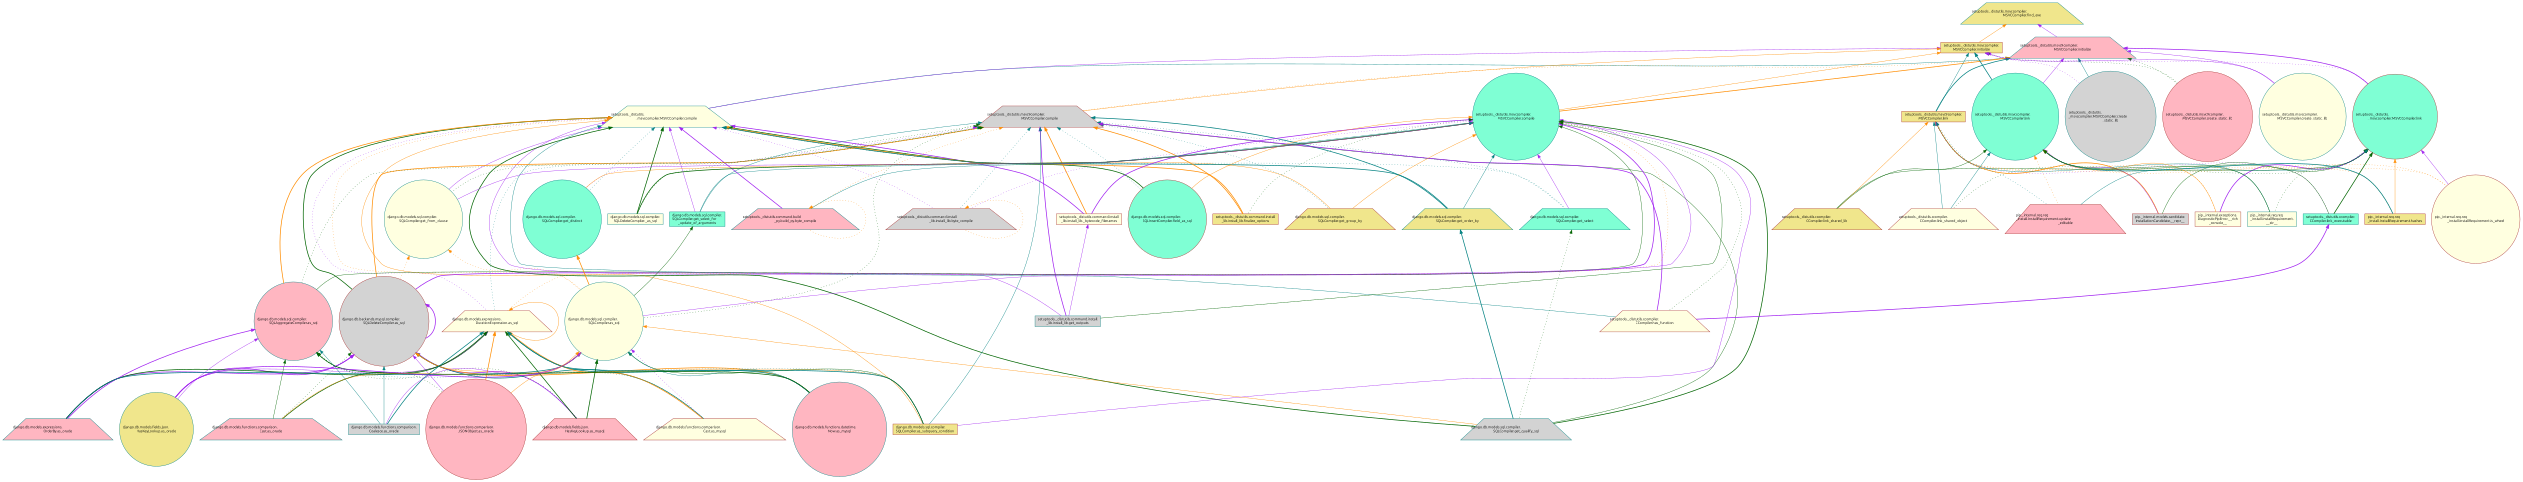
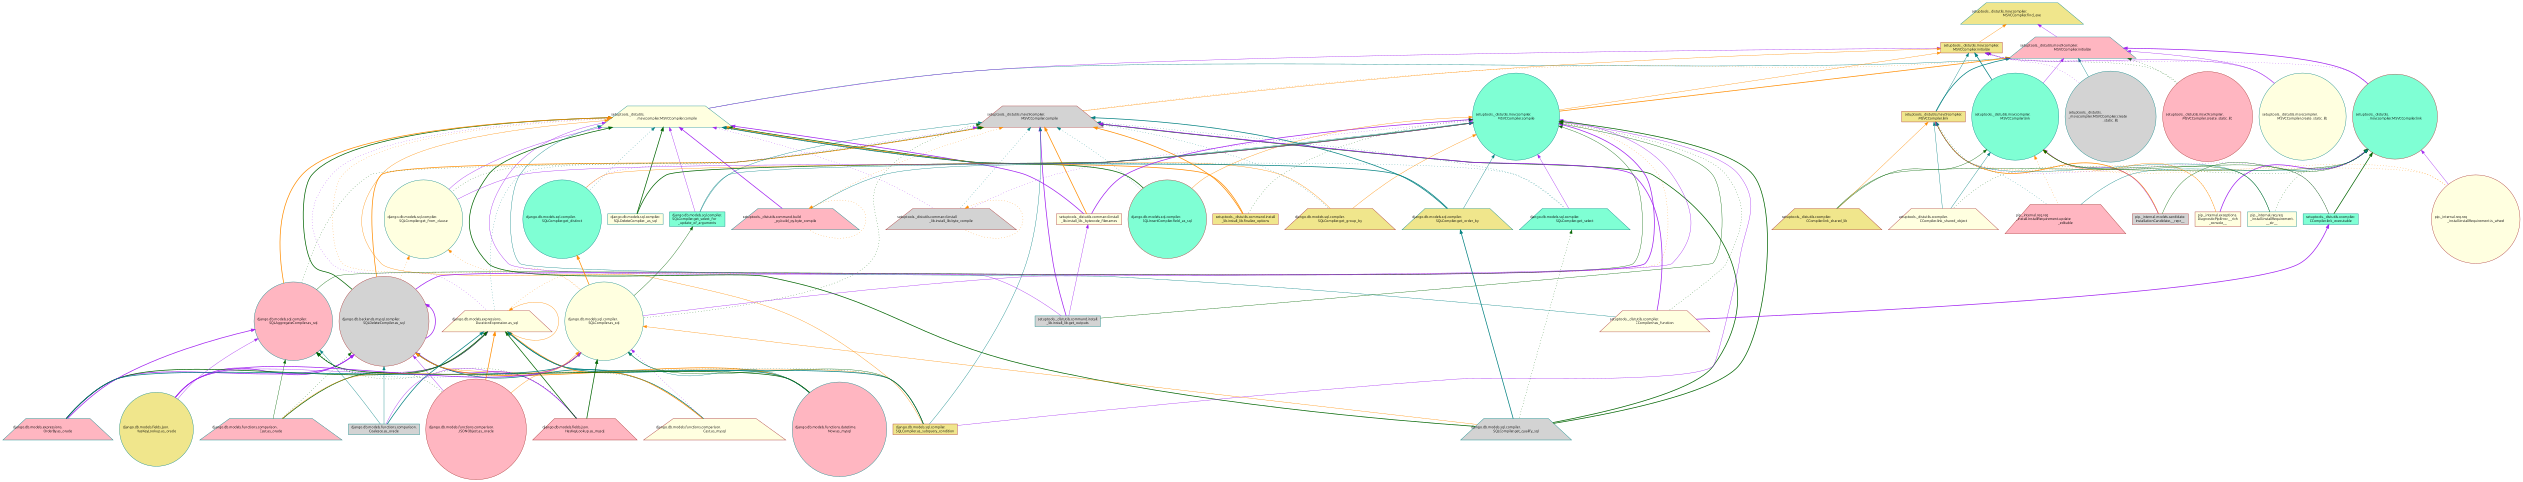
(796, 153) -> none
(1626, 169) -> (1626, 169)
(2395, 219) -> none
